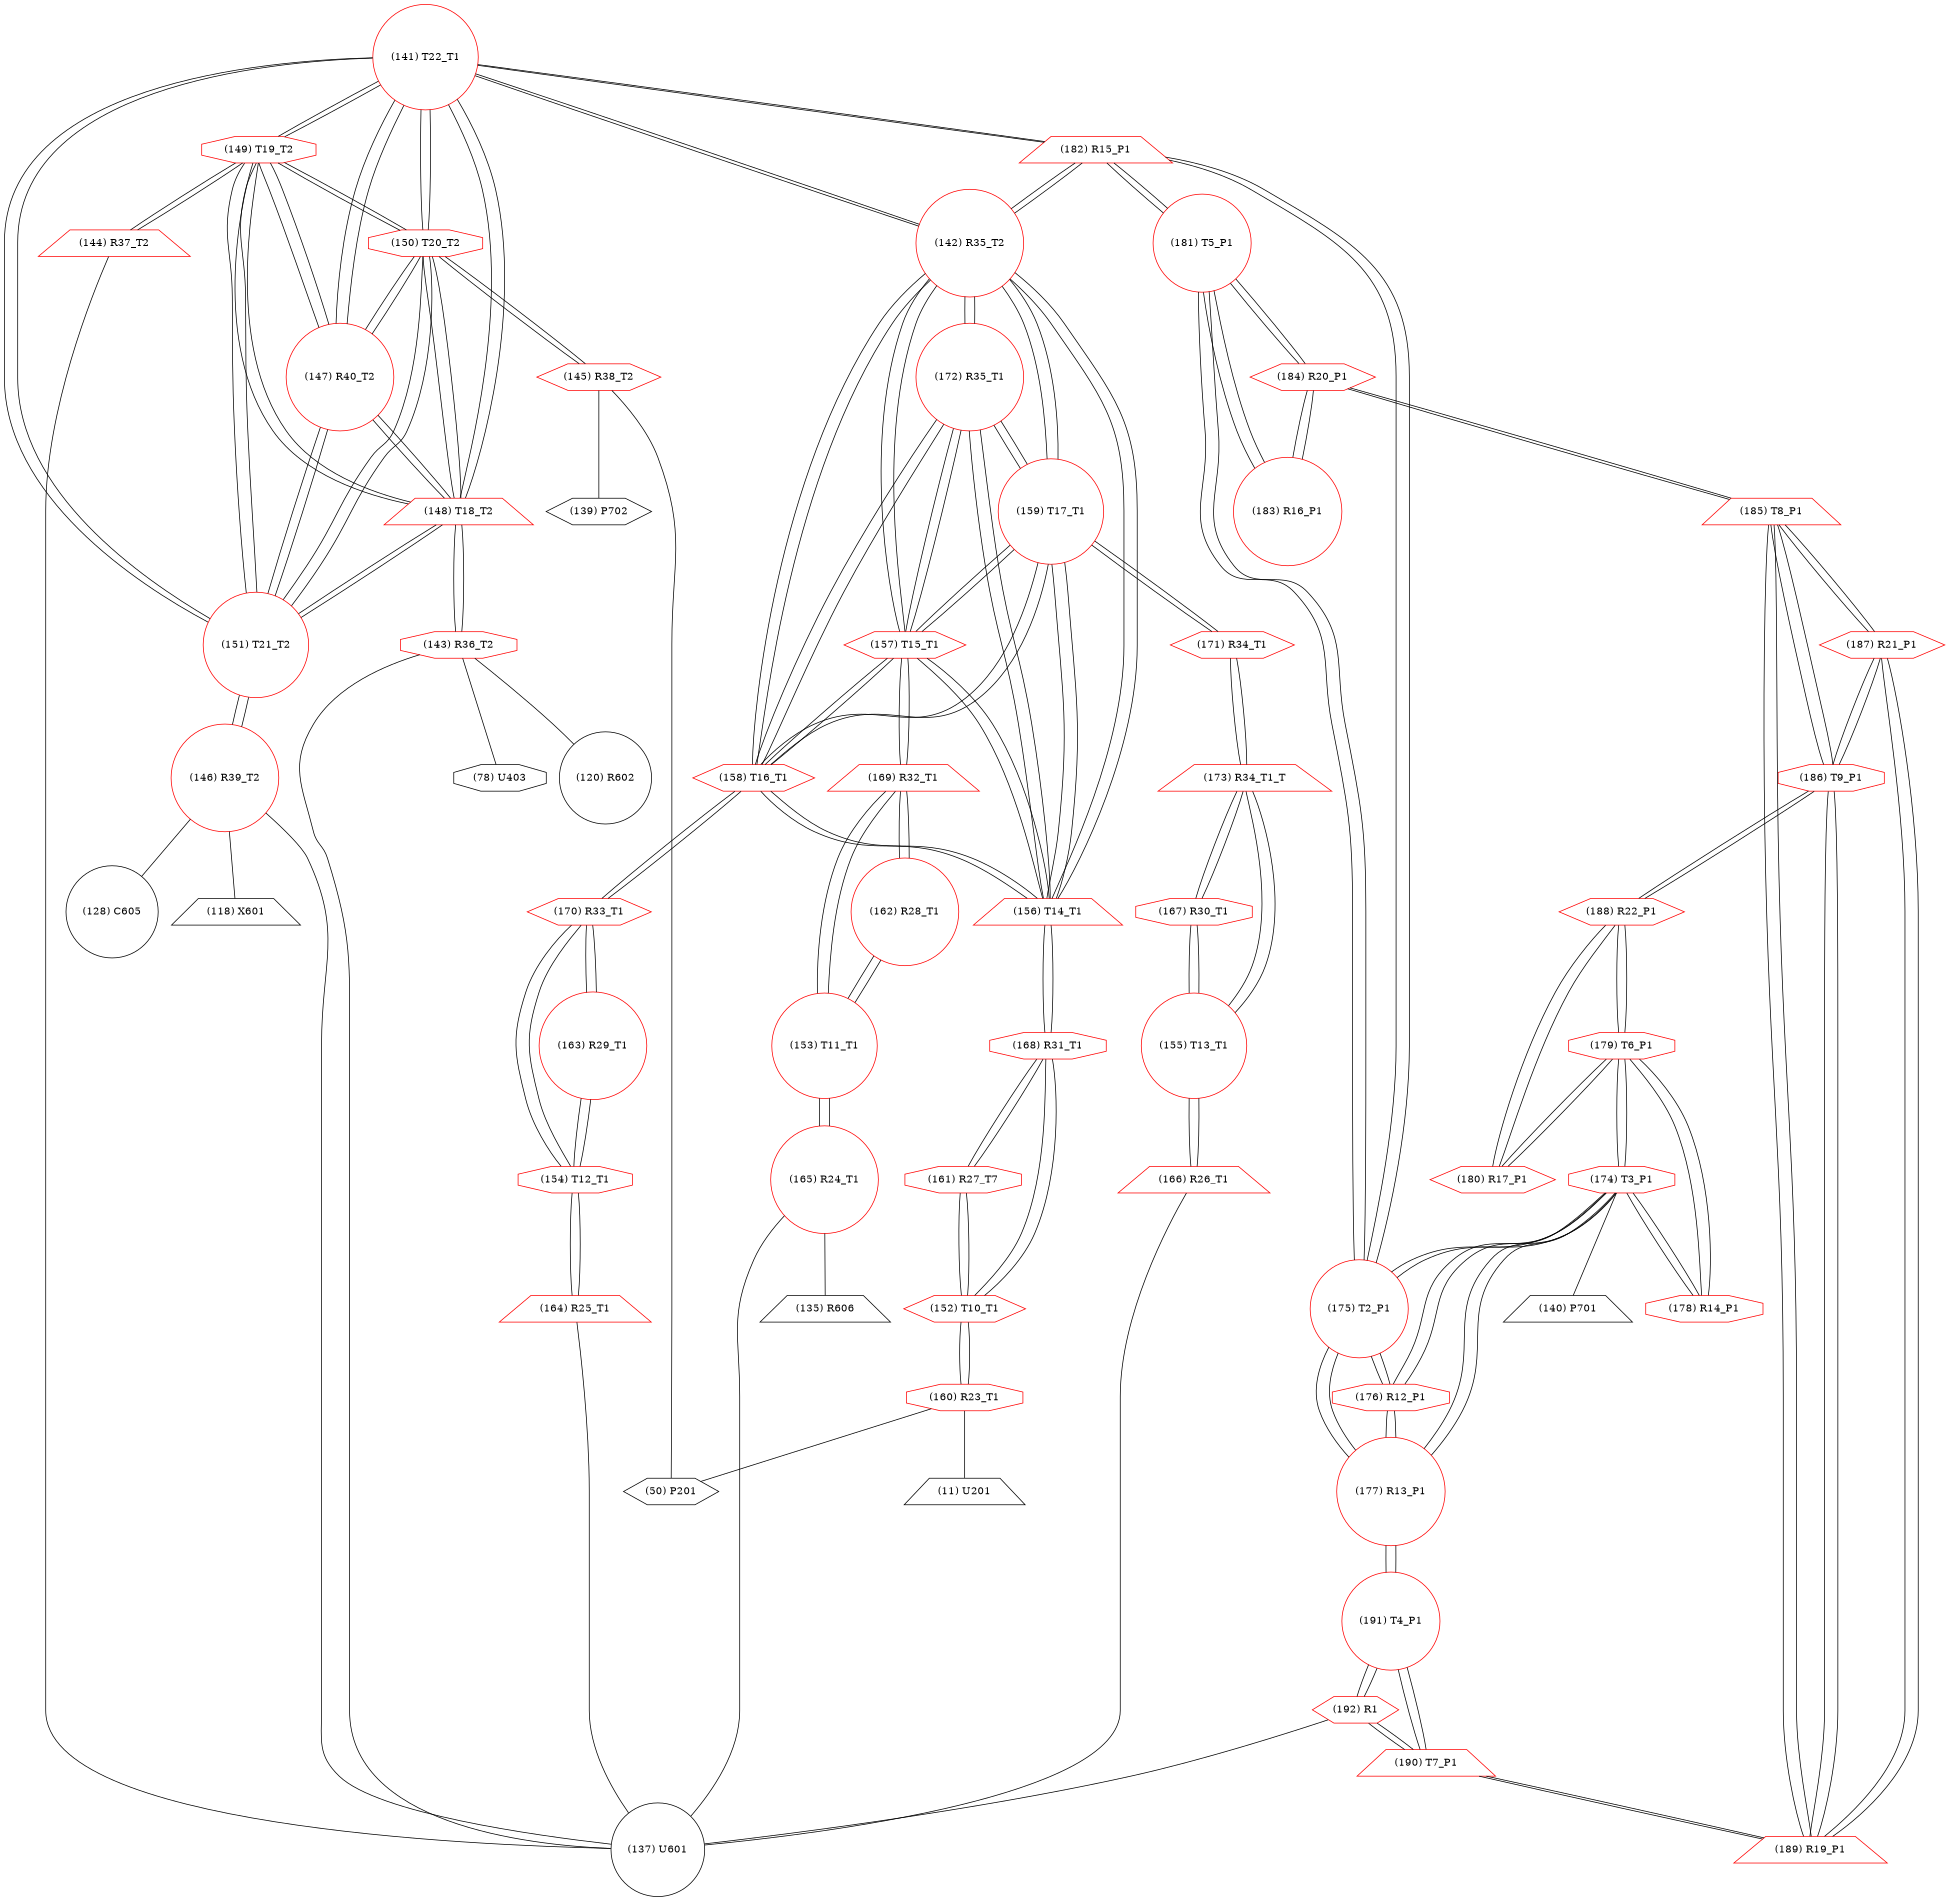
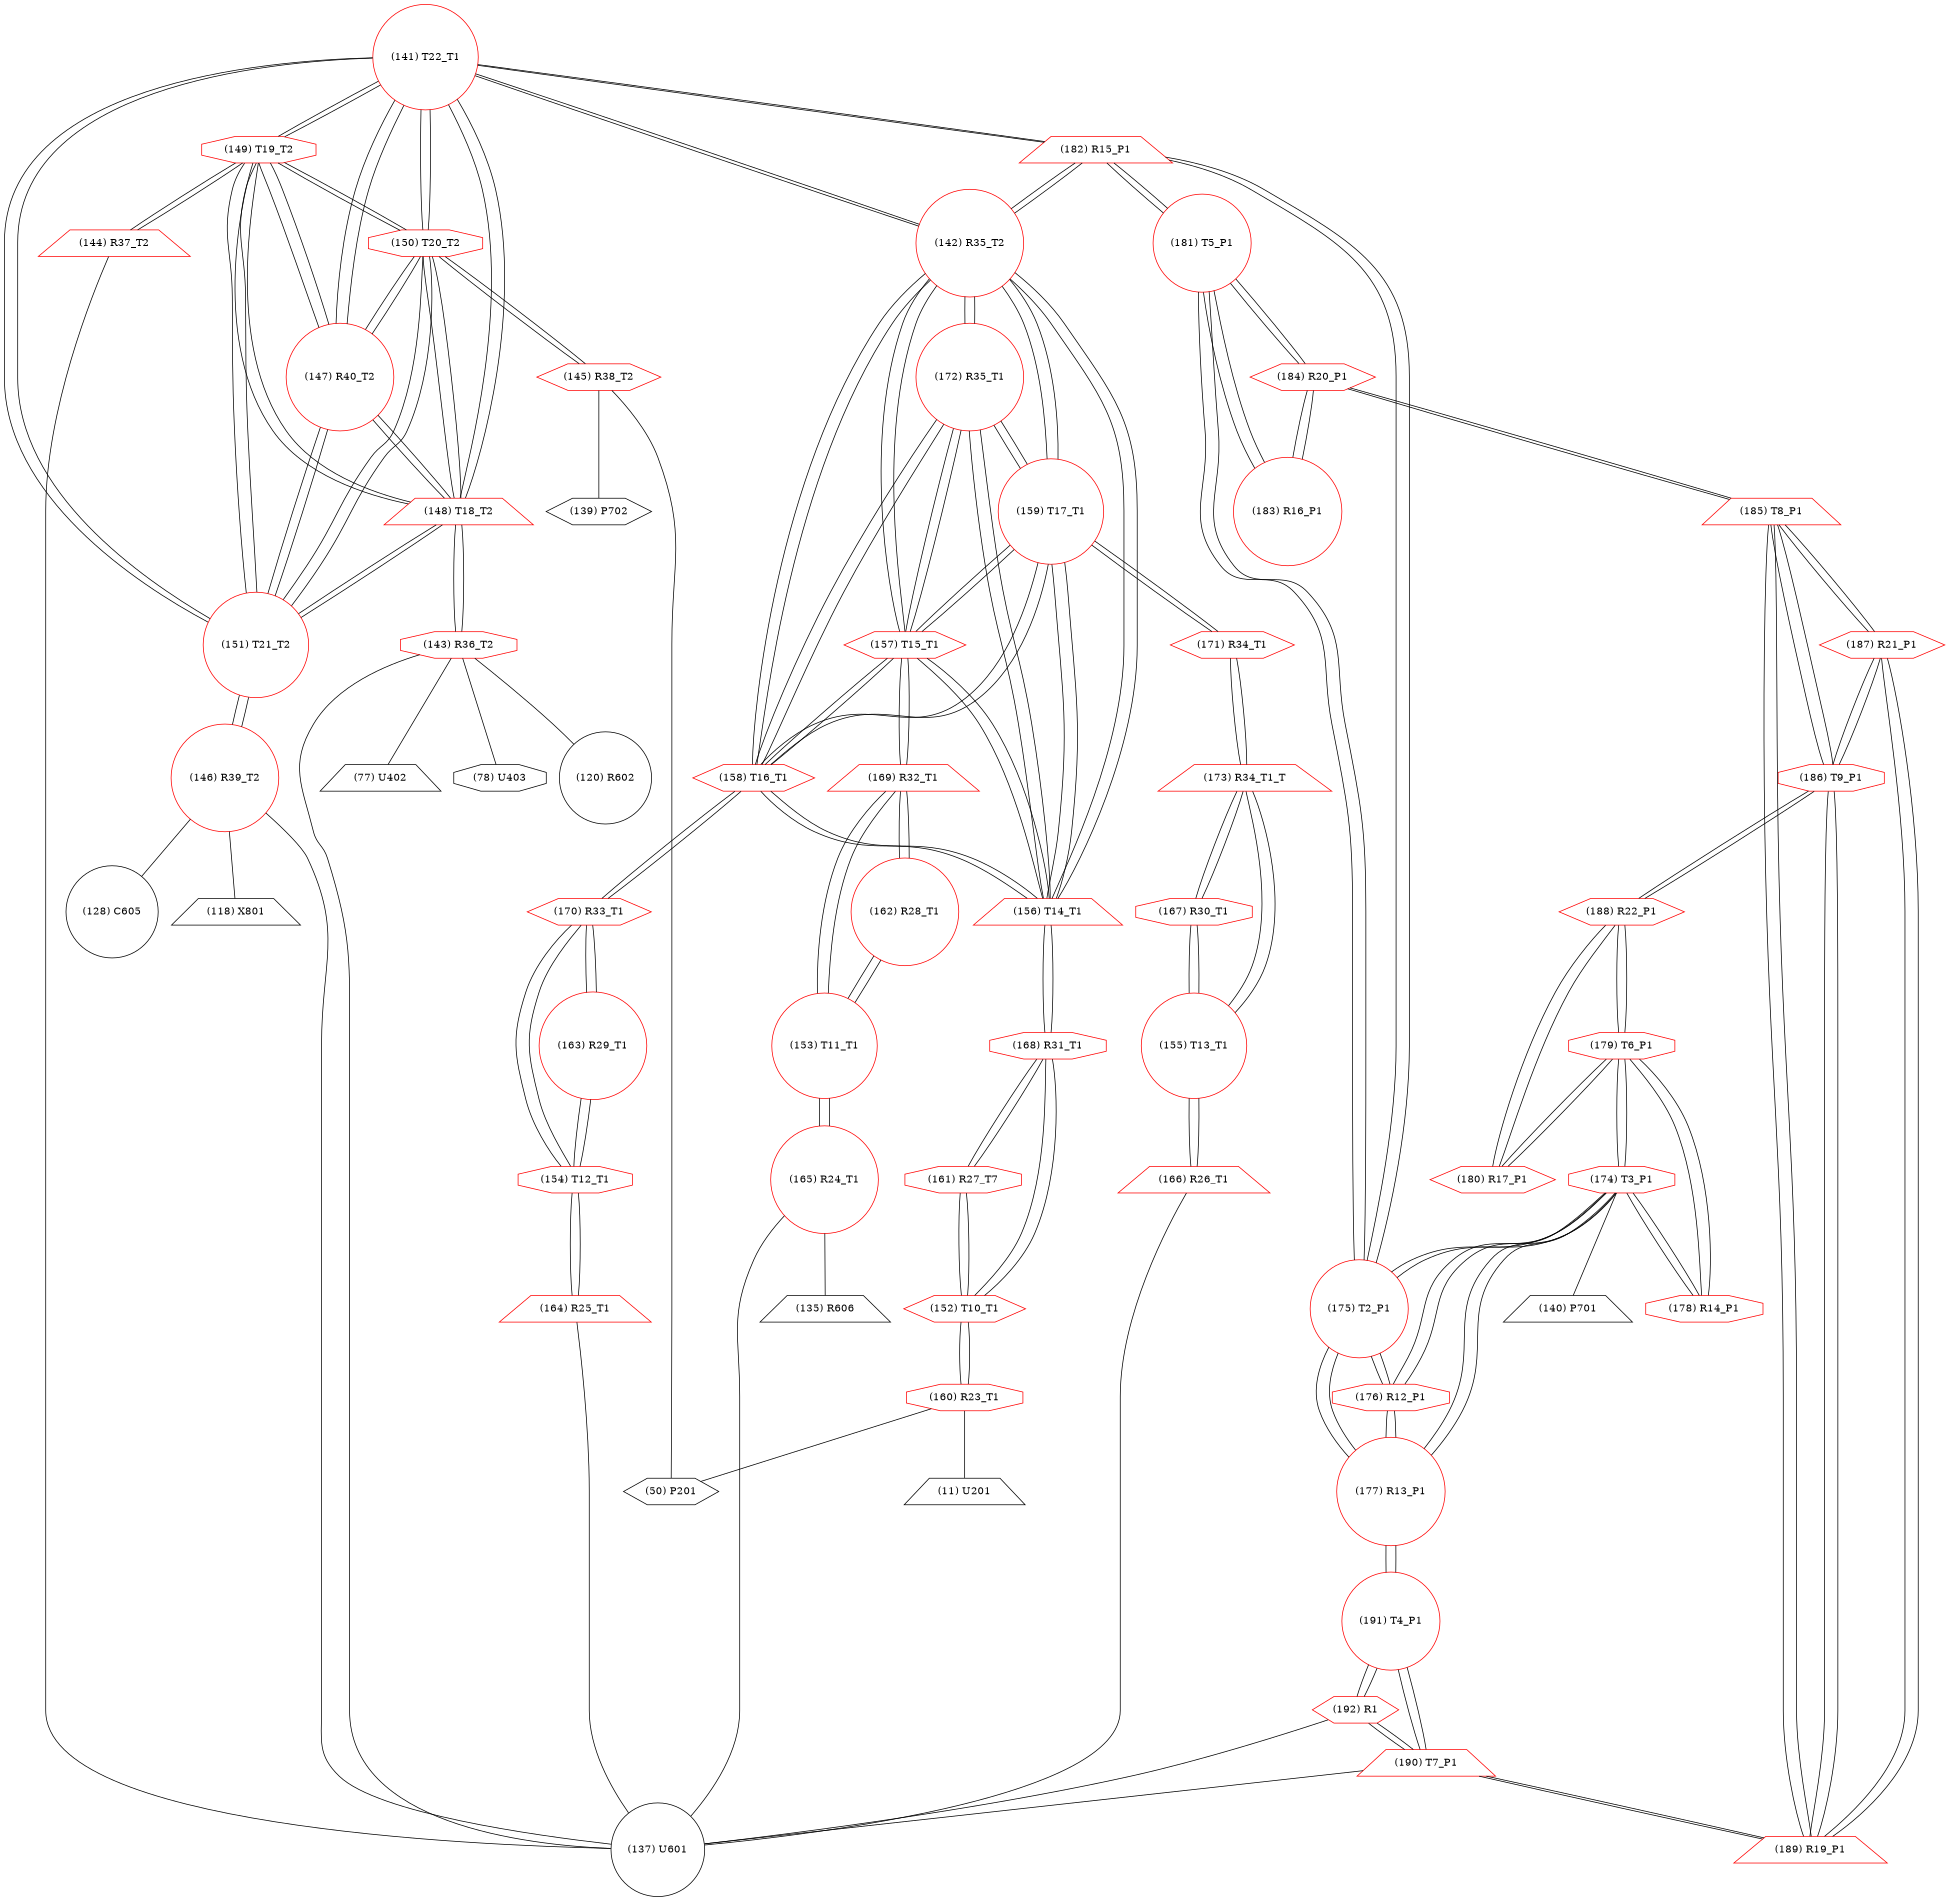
none -> (381, 778)
(236, 912) -> (236, 912)
none -> (1034, 1807)
